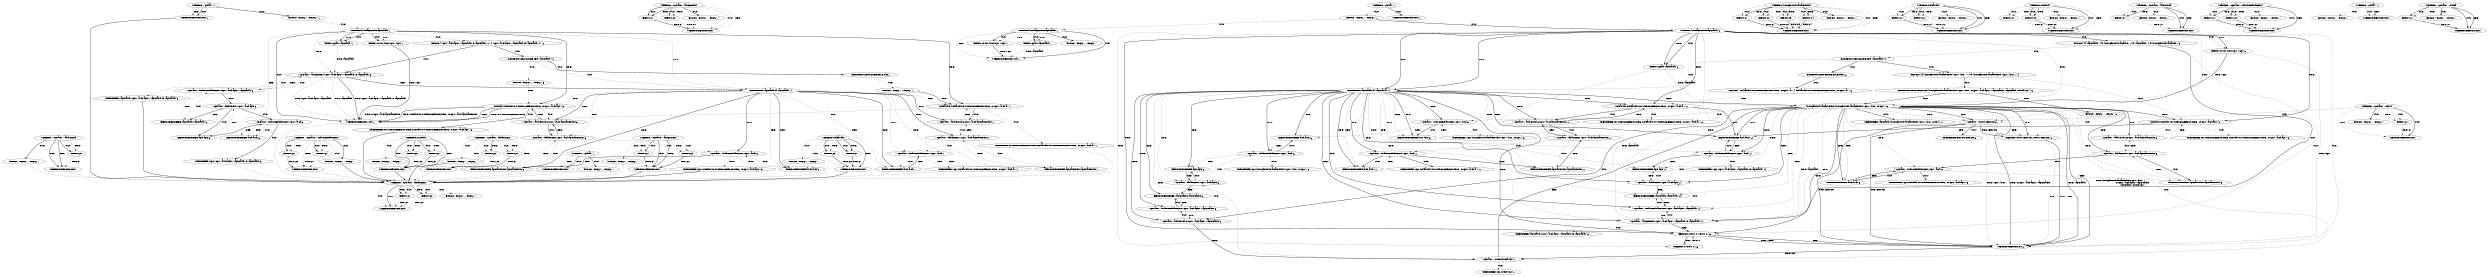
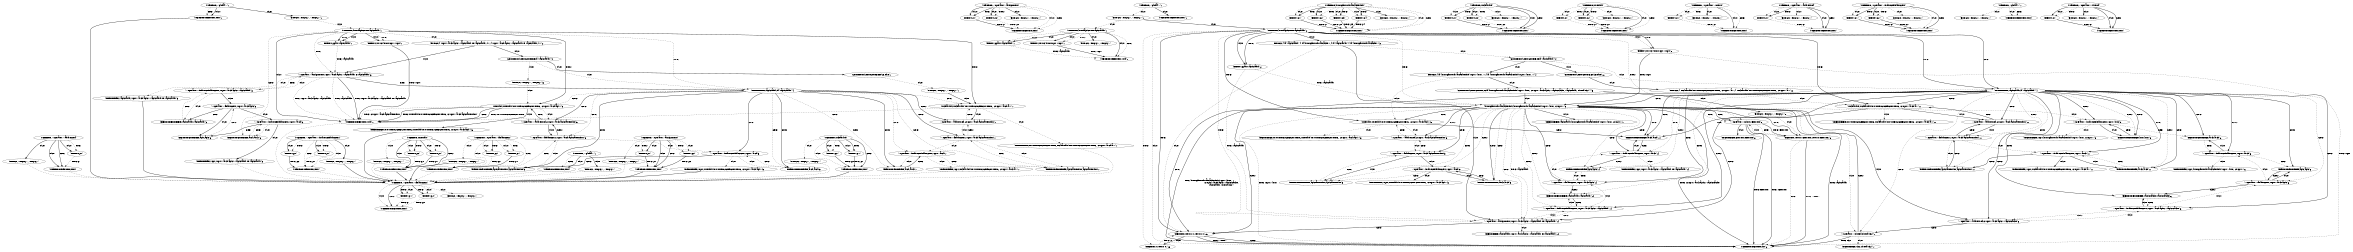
(2180, 116) -> (1766, 134)
(1436, 132) -> (2121, 129)
(1757, 253) -> (1815, 244)
